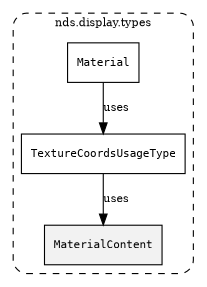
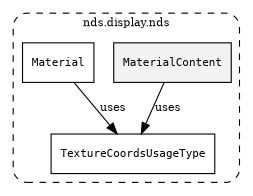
(103, 24) -> (126, 24)
(103, 194) -> (155, 103)
